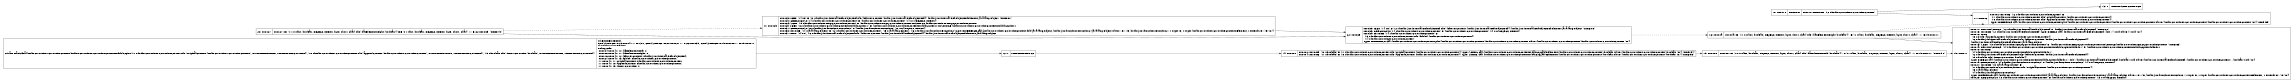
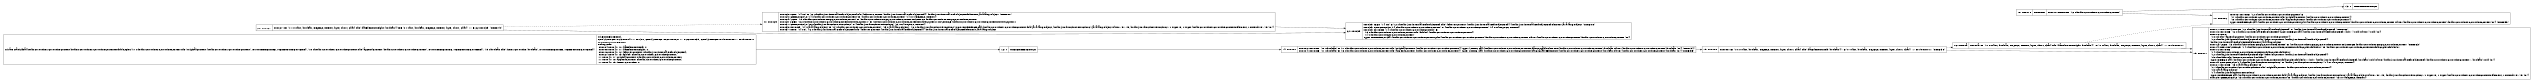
(2126, 6) -> (2365, 6)
(1669, 35) -> (1949, 47)
(1023, 53) -> (1023, 49)
